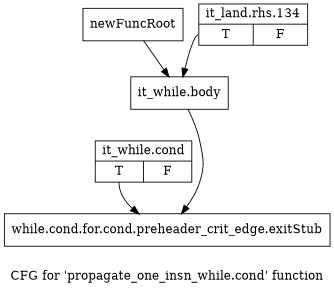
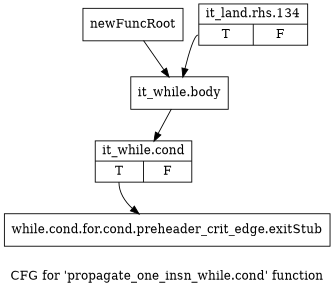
(203, 158) -> (165, 121)
